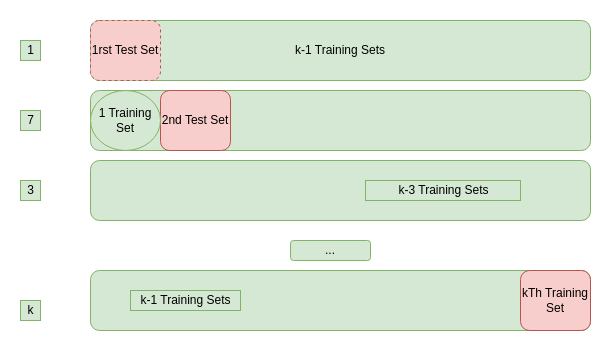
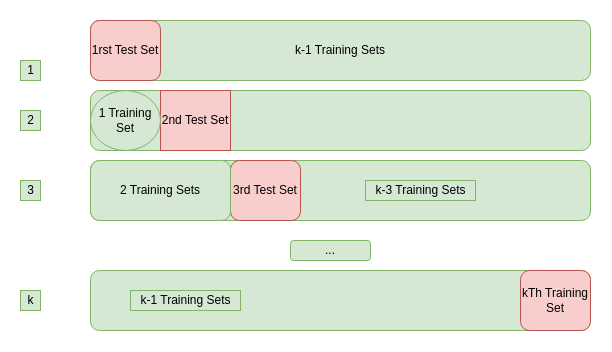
(31, 51) -> (31, 71)
(126, 51) -> (126, 51)
(31, 121) -> (31, 121)
(196, 121) -> (196, 121)
none -> (161, 191)
none -> (266, 191)
(443, 191) -> (421, 191)
(31, 311) -> (31, 301)
